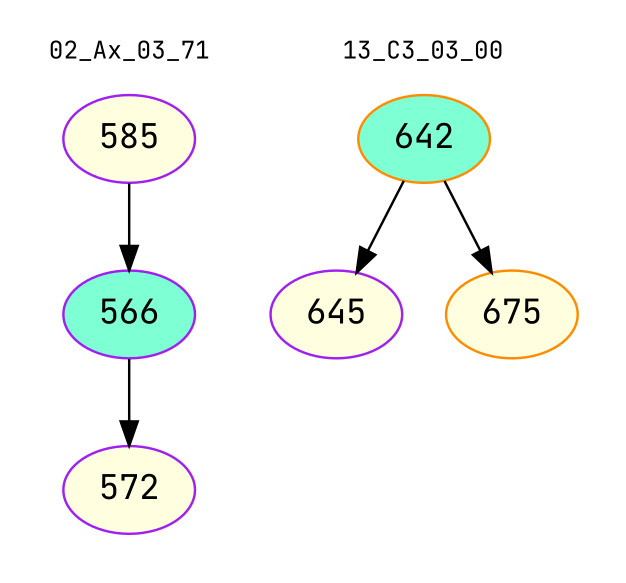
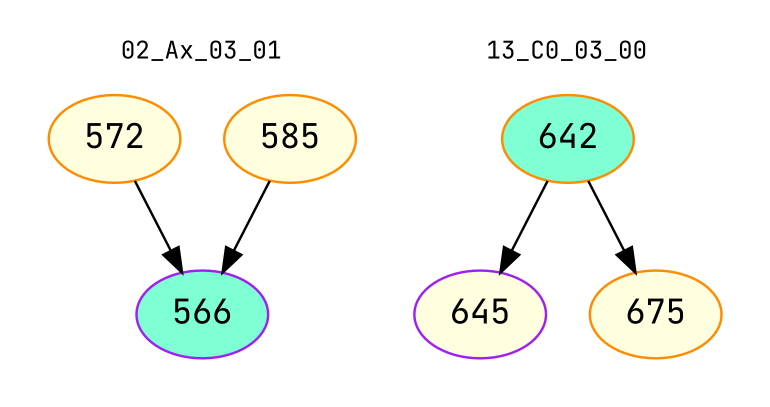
(130, 52) -> (202, 52)
(424, 52) -> (568, 52)
(129, 139) -> (290, 139)
(129, 390) -> (153, 216)
(129, 490) -> (115, 139)
